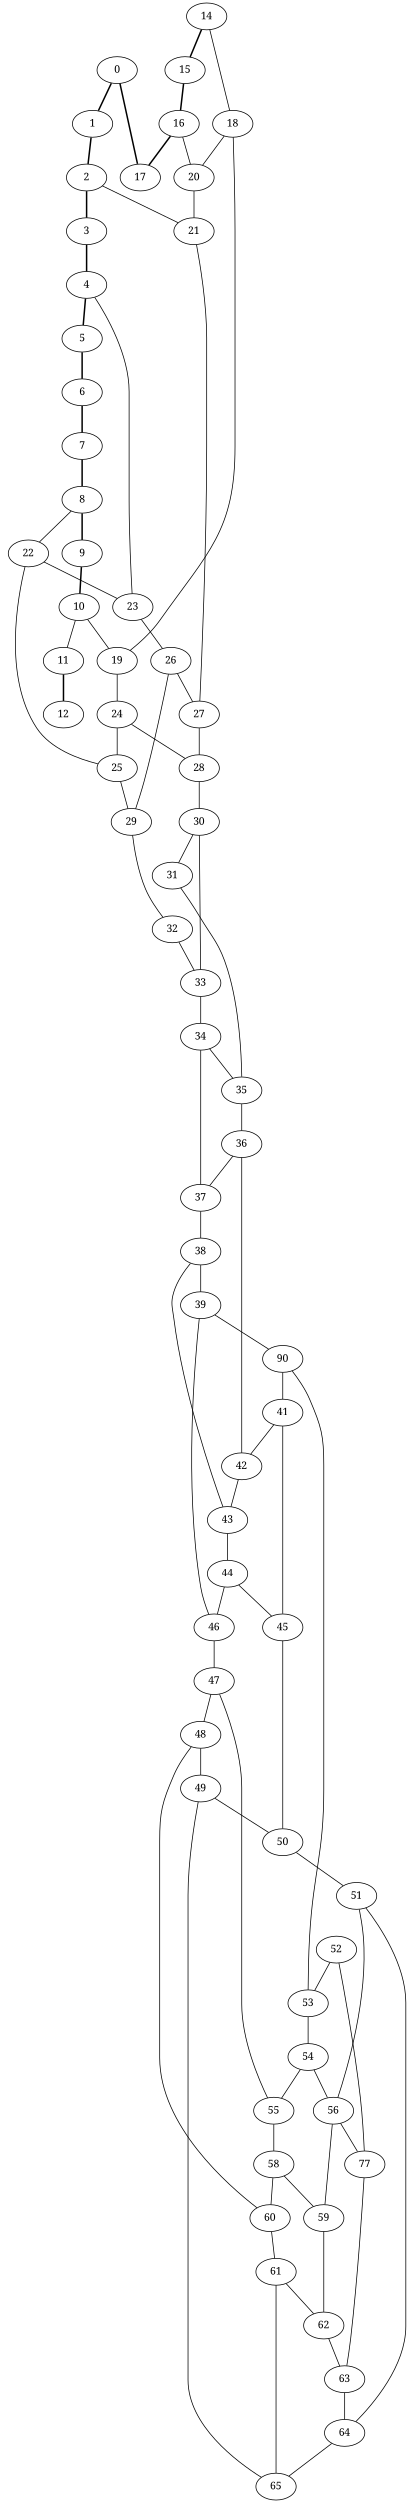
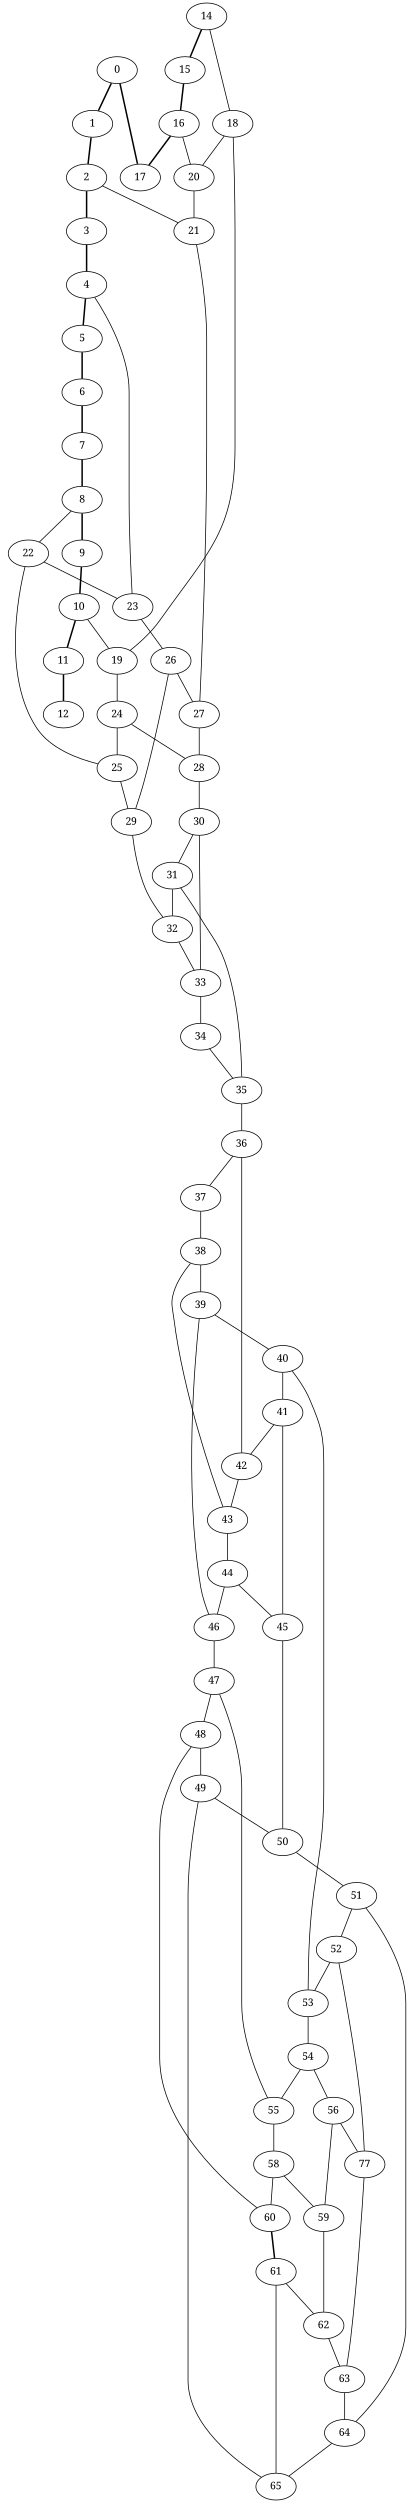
(71, 634) -> (71, 634)
none -> (172, 903)
(201, 1117) -> none
(283, 1359) -> (283, 1359)
(360, 2005) -> (347, 1923)
(273, 2245) -> (273, 2245)
